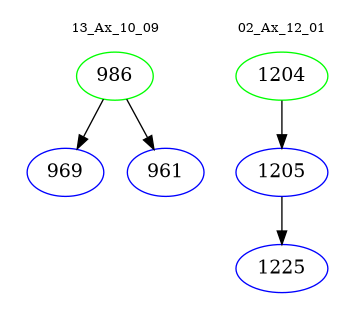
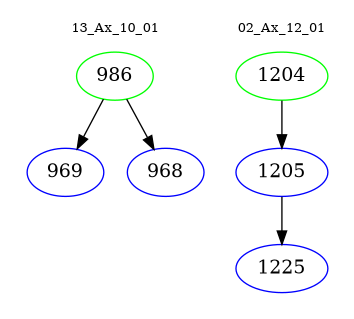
(116, 29) -> (116, 29)
(166, 172) -> (166, 172)
